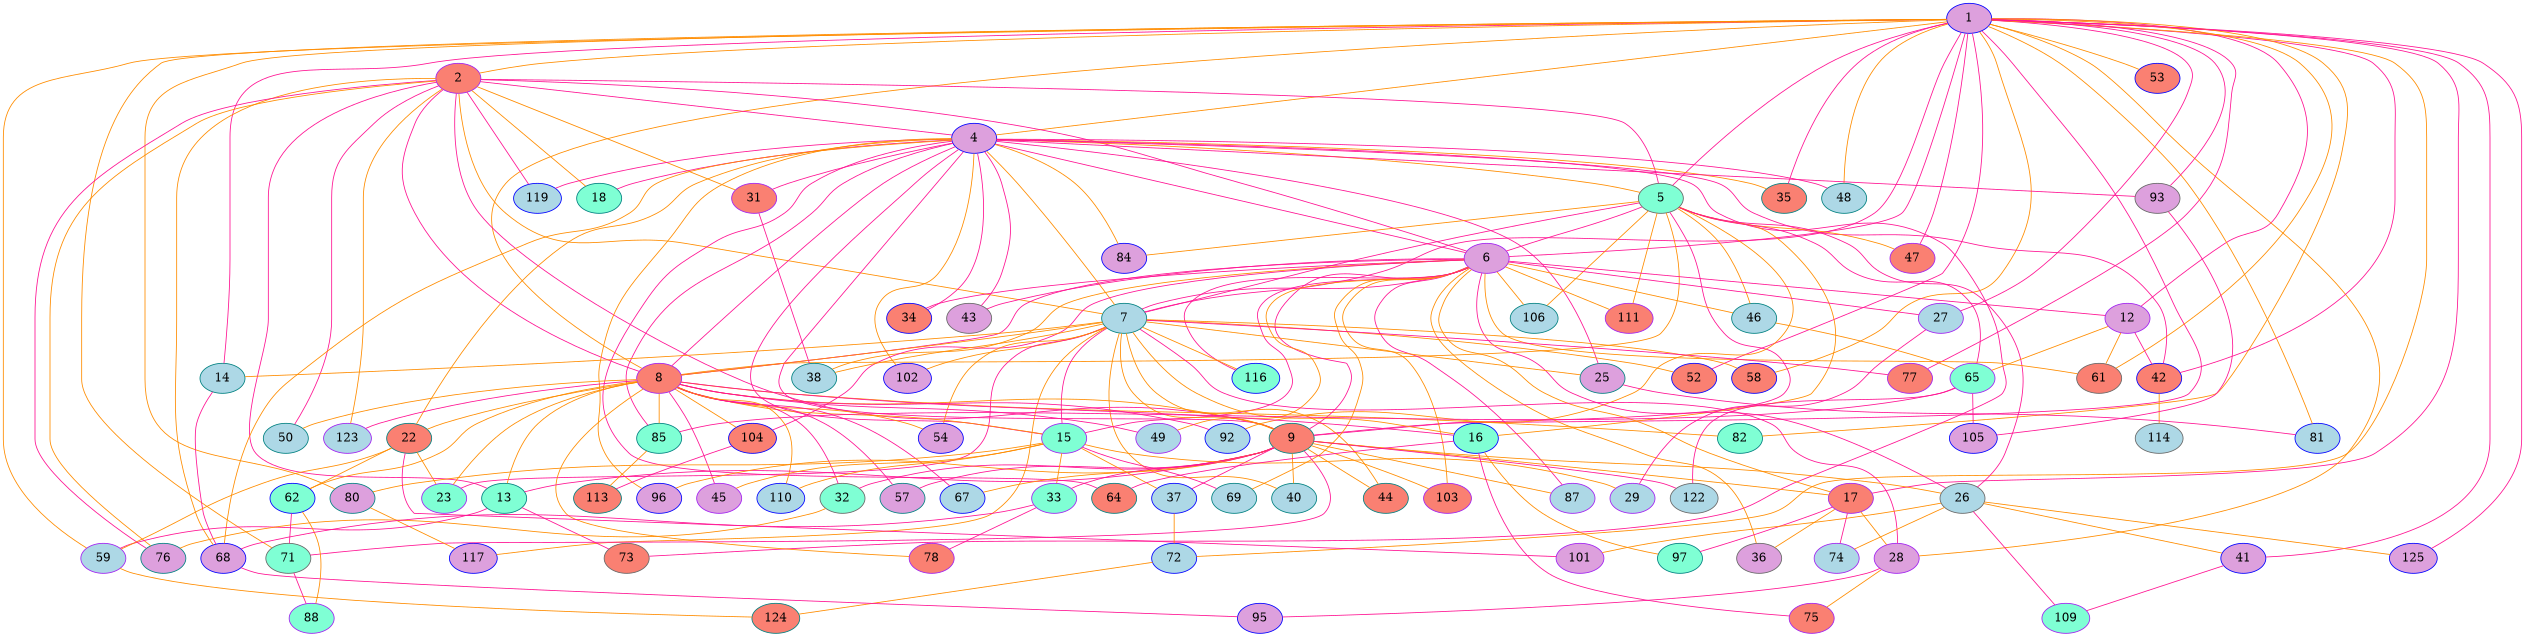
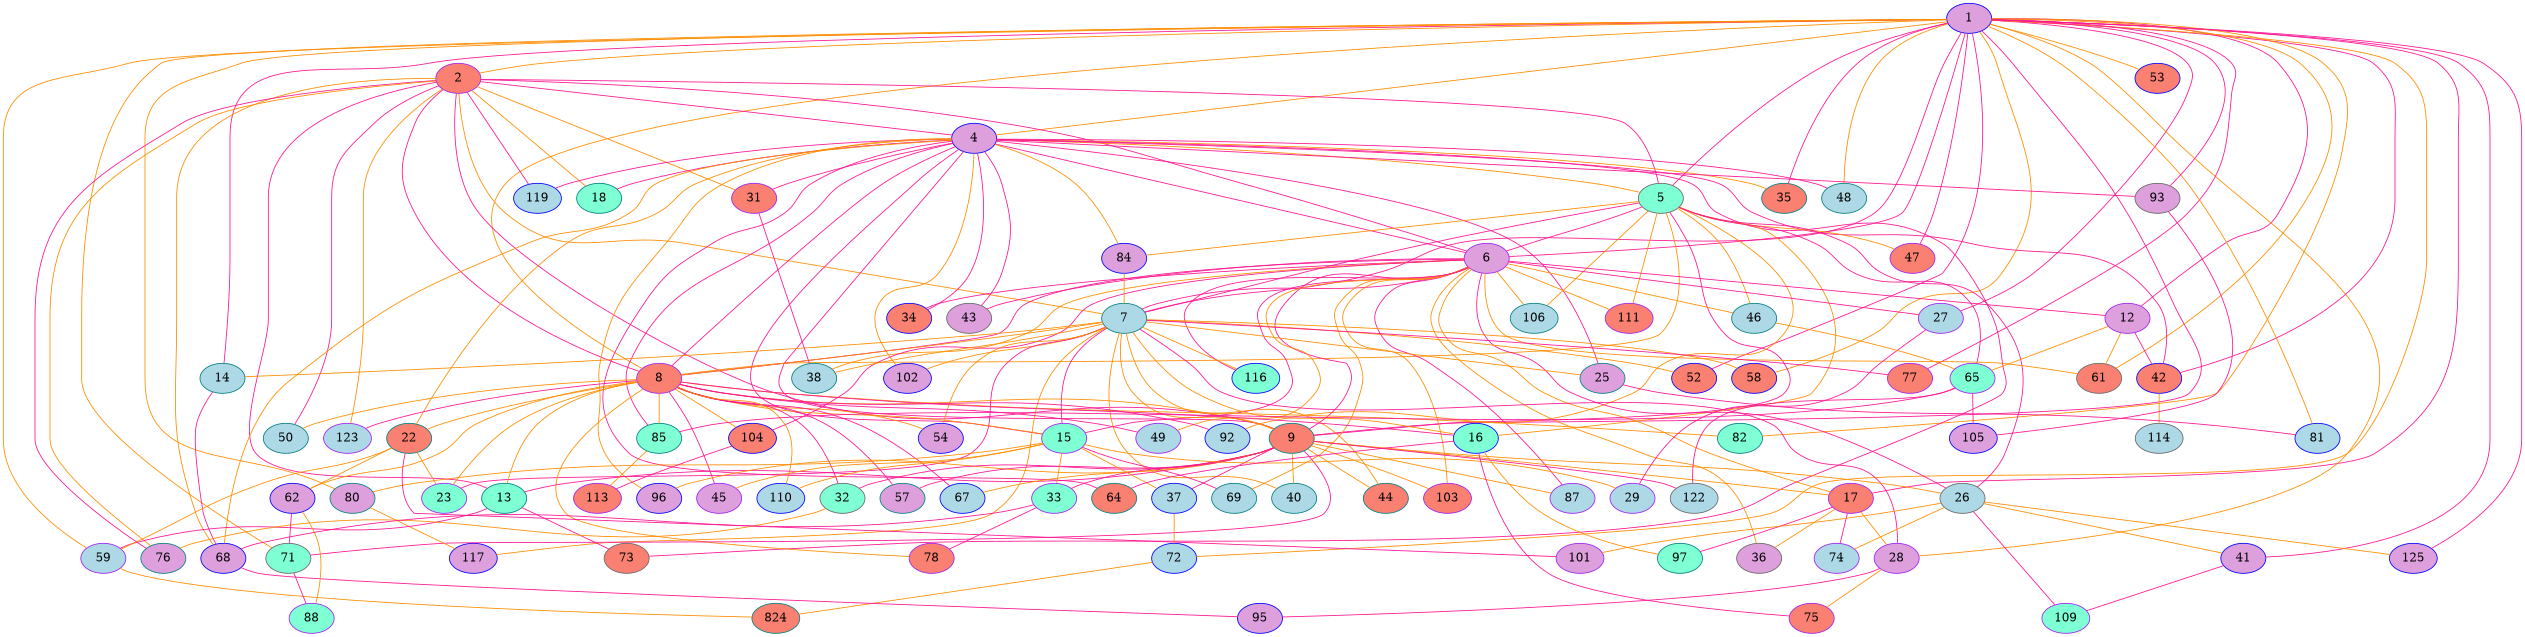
(1053, 226) -> (1124, 288)
(292, 498) -> (292, 498)
(598, 498) -> (598, 498)
(776, 618) -> (776, 618)
